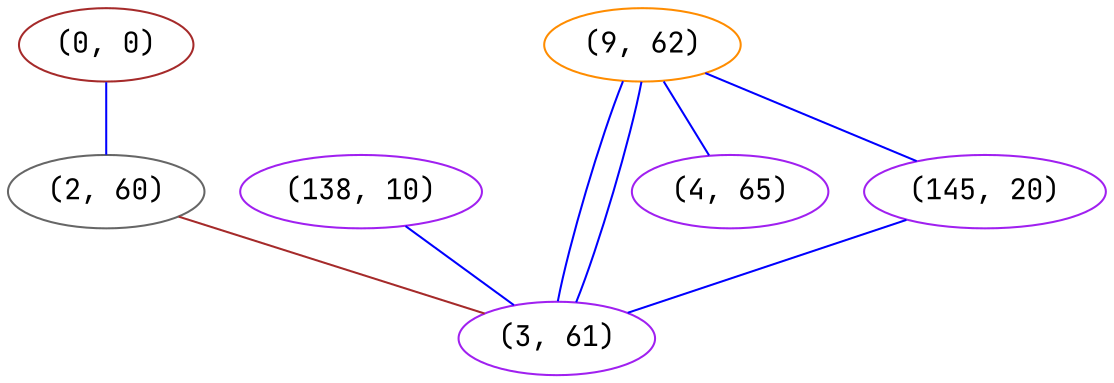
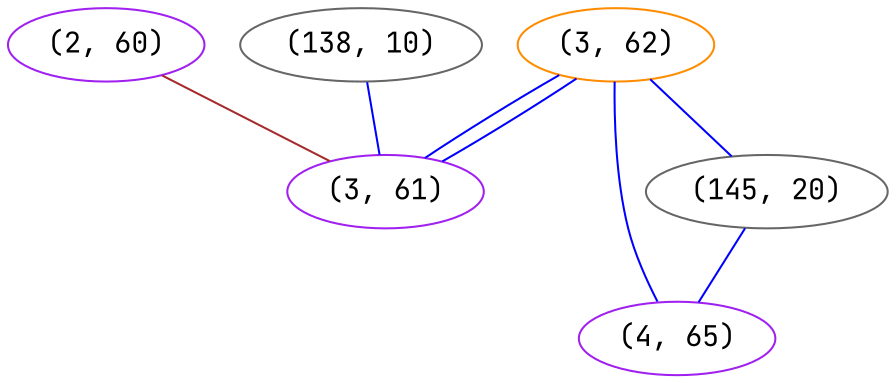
(106, 45) -> none
(642, 45) -> (616, 45)
(106, 192) -> (106, 45)
(361, 192) -> (361, 45)
(985, 192) -> (767, 192)
(767, 266) -> (722, 265)
